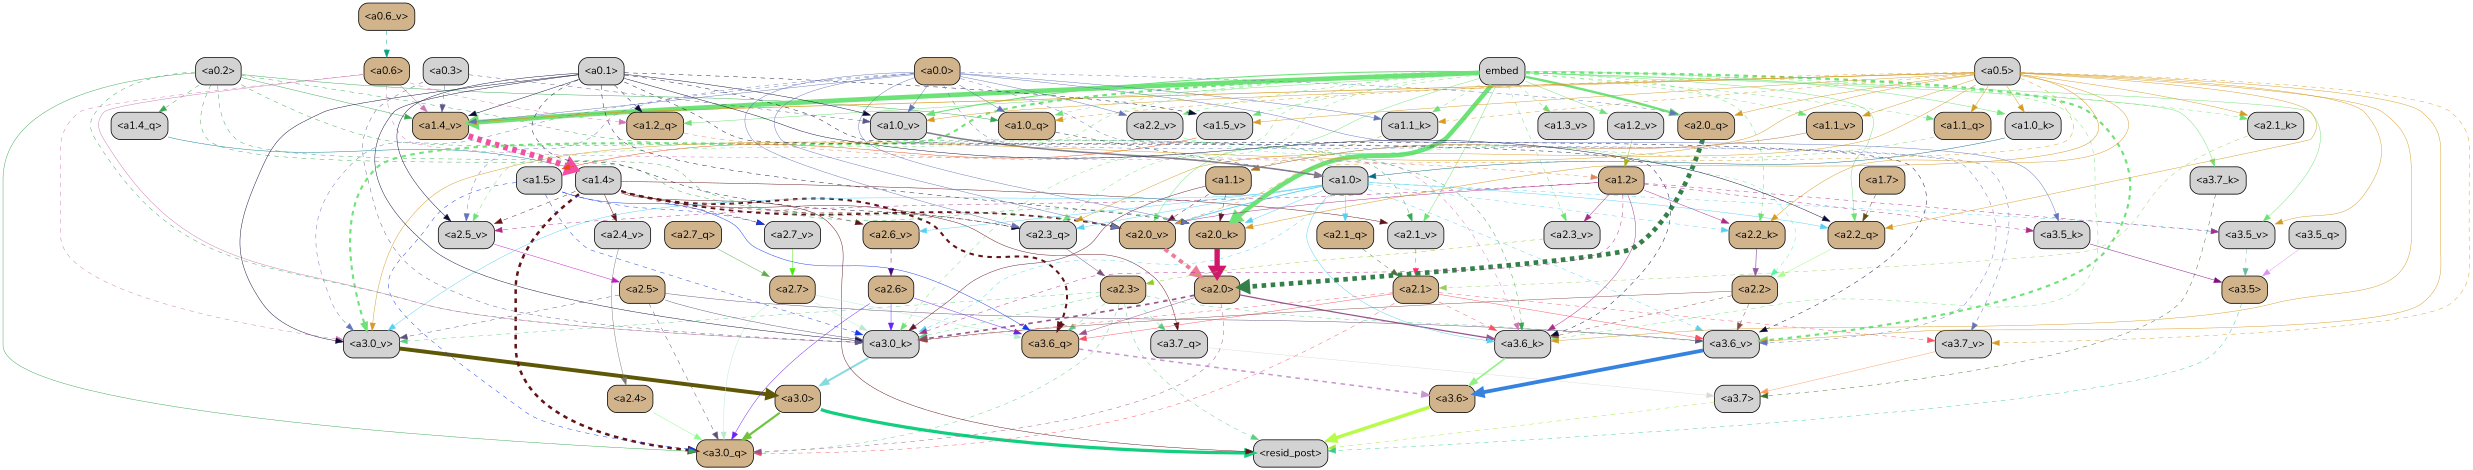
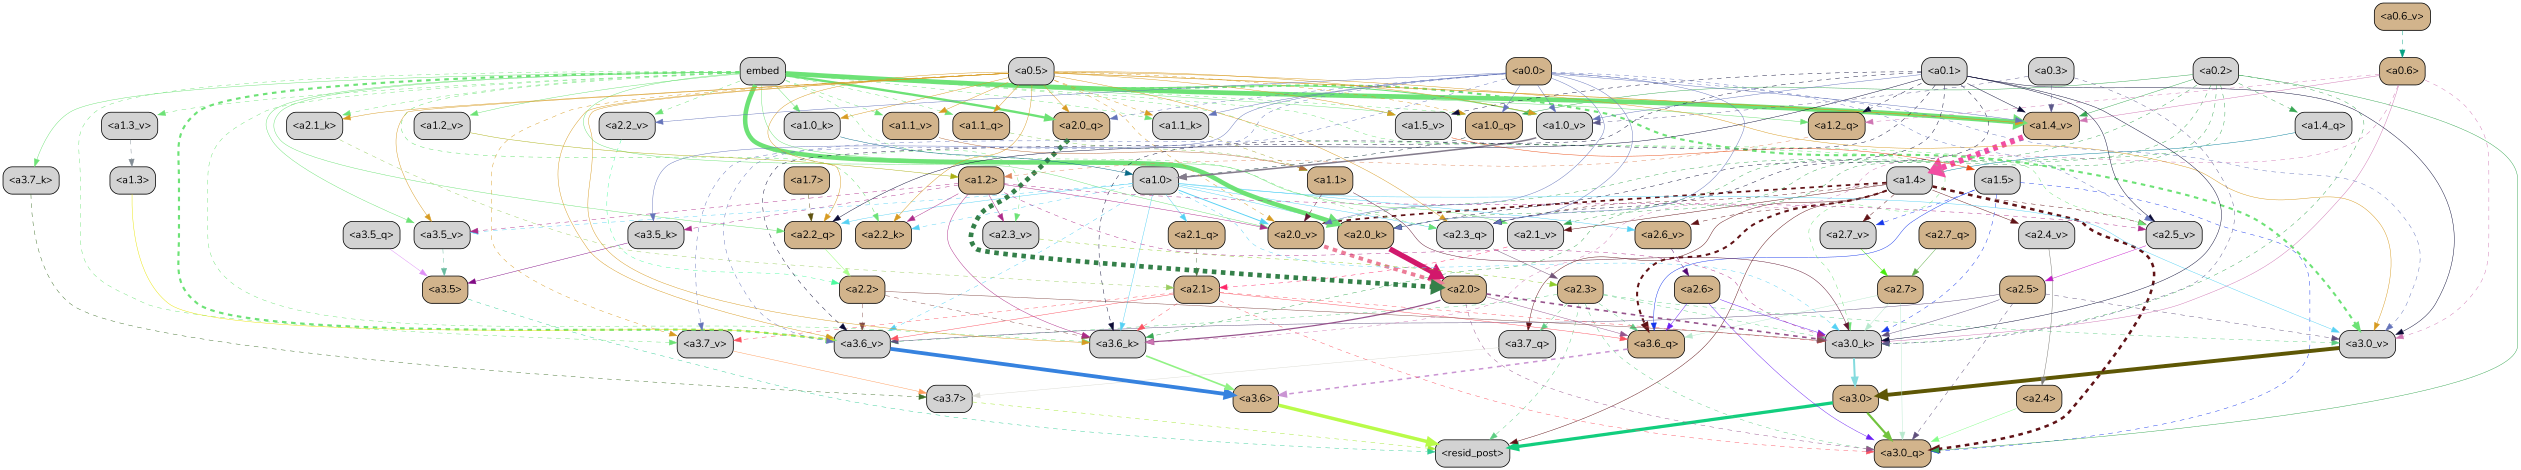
(714, 85) -> (1744, 96)
(1369, 91) -> (1087, 91)
none -> (79, 161)
(1609, 166) -> none
none -> (133, 180)
(1224, 204) -> none
(1756, 259) -> none
